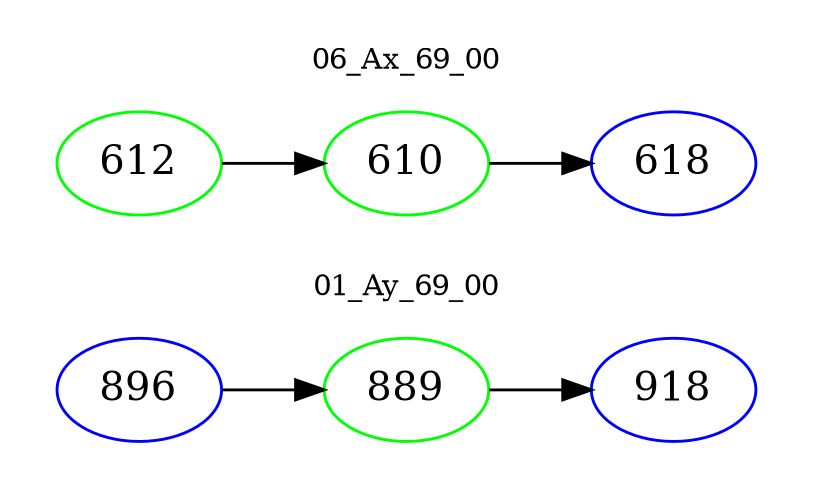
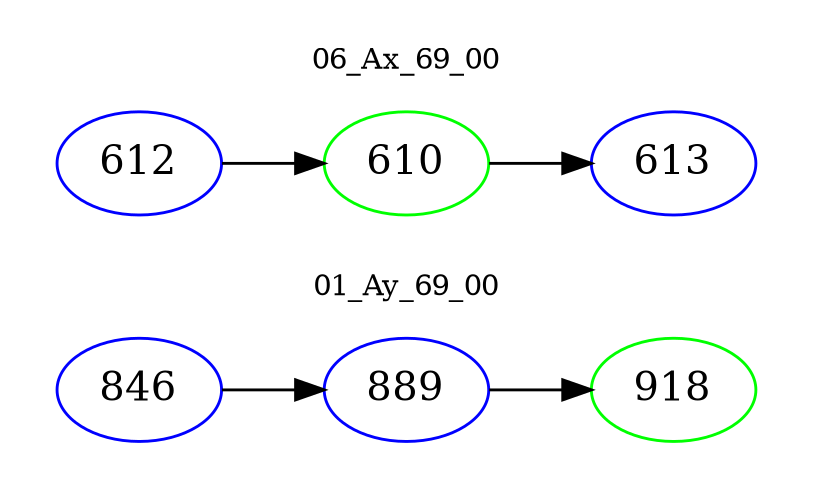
(139, 163) -> (139, 163)
(674, 163) -> (674, 163)
(139, 390) -> (139, 390)
(406, 390) -> (406, 390)
(674, 390) -> (674, 390)
